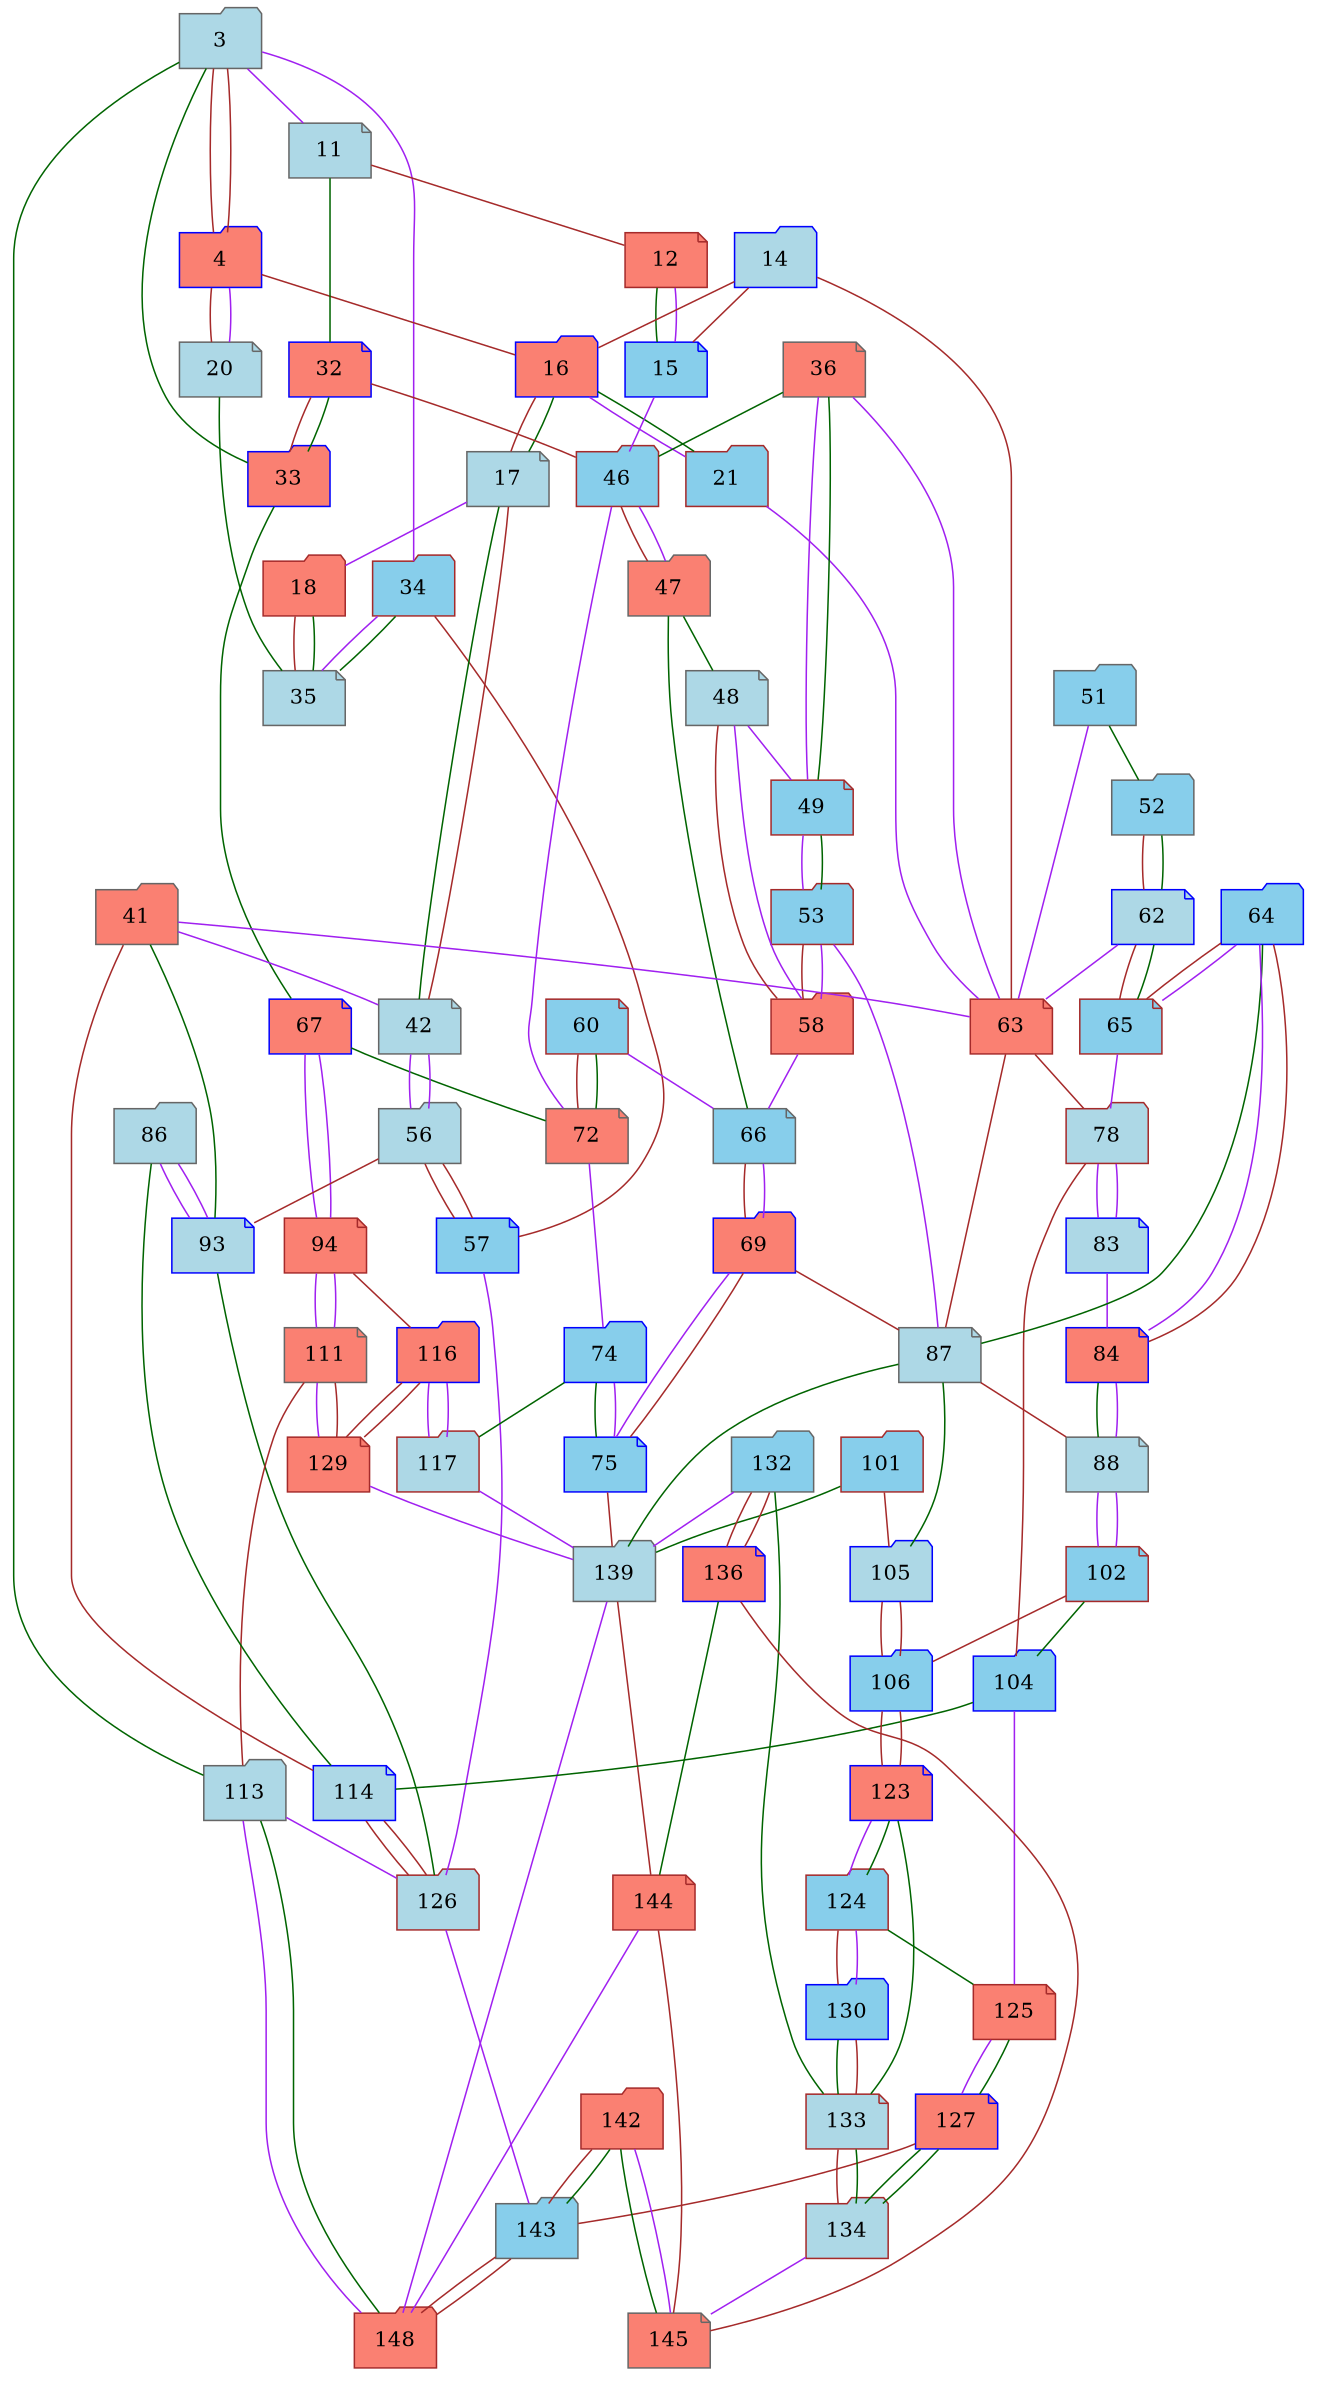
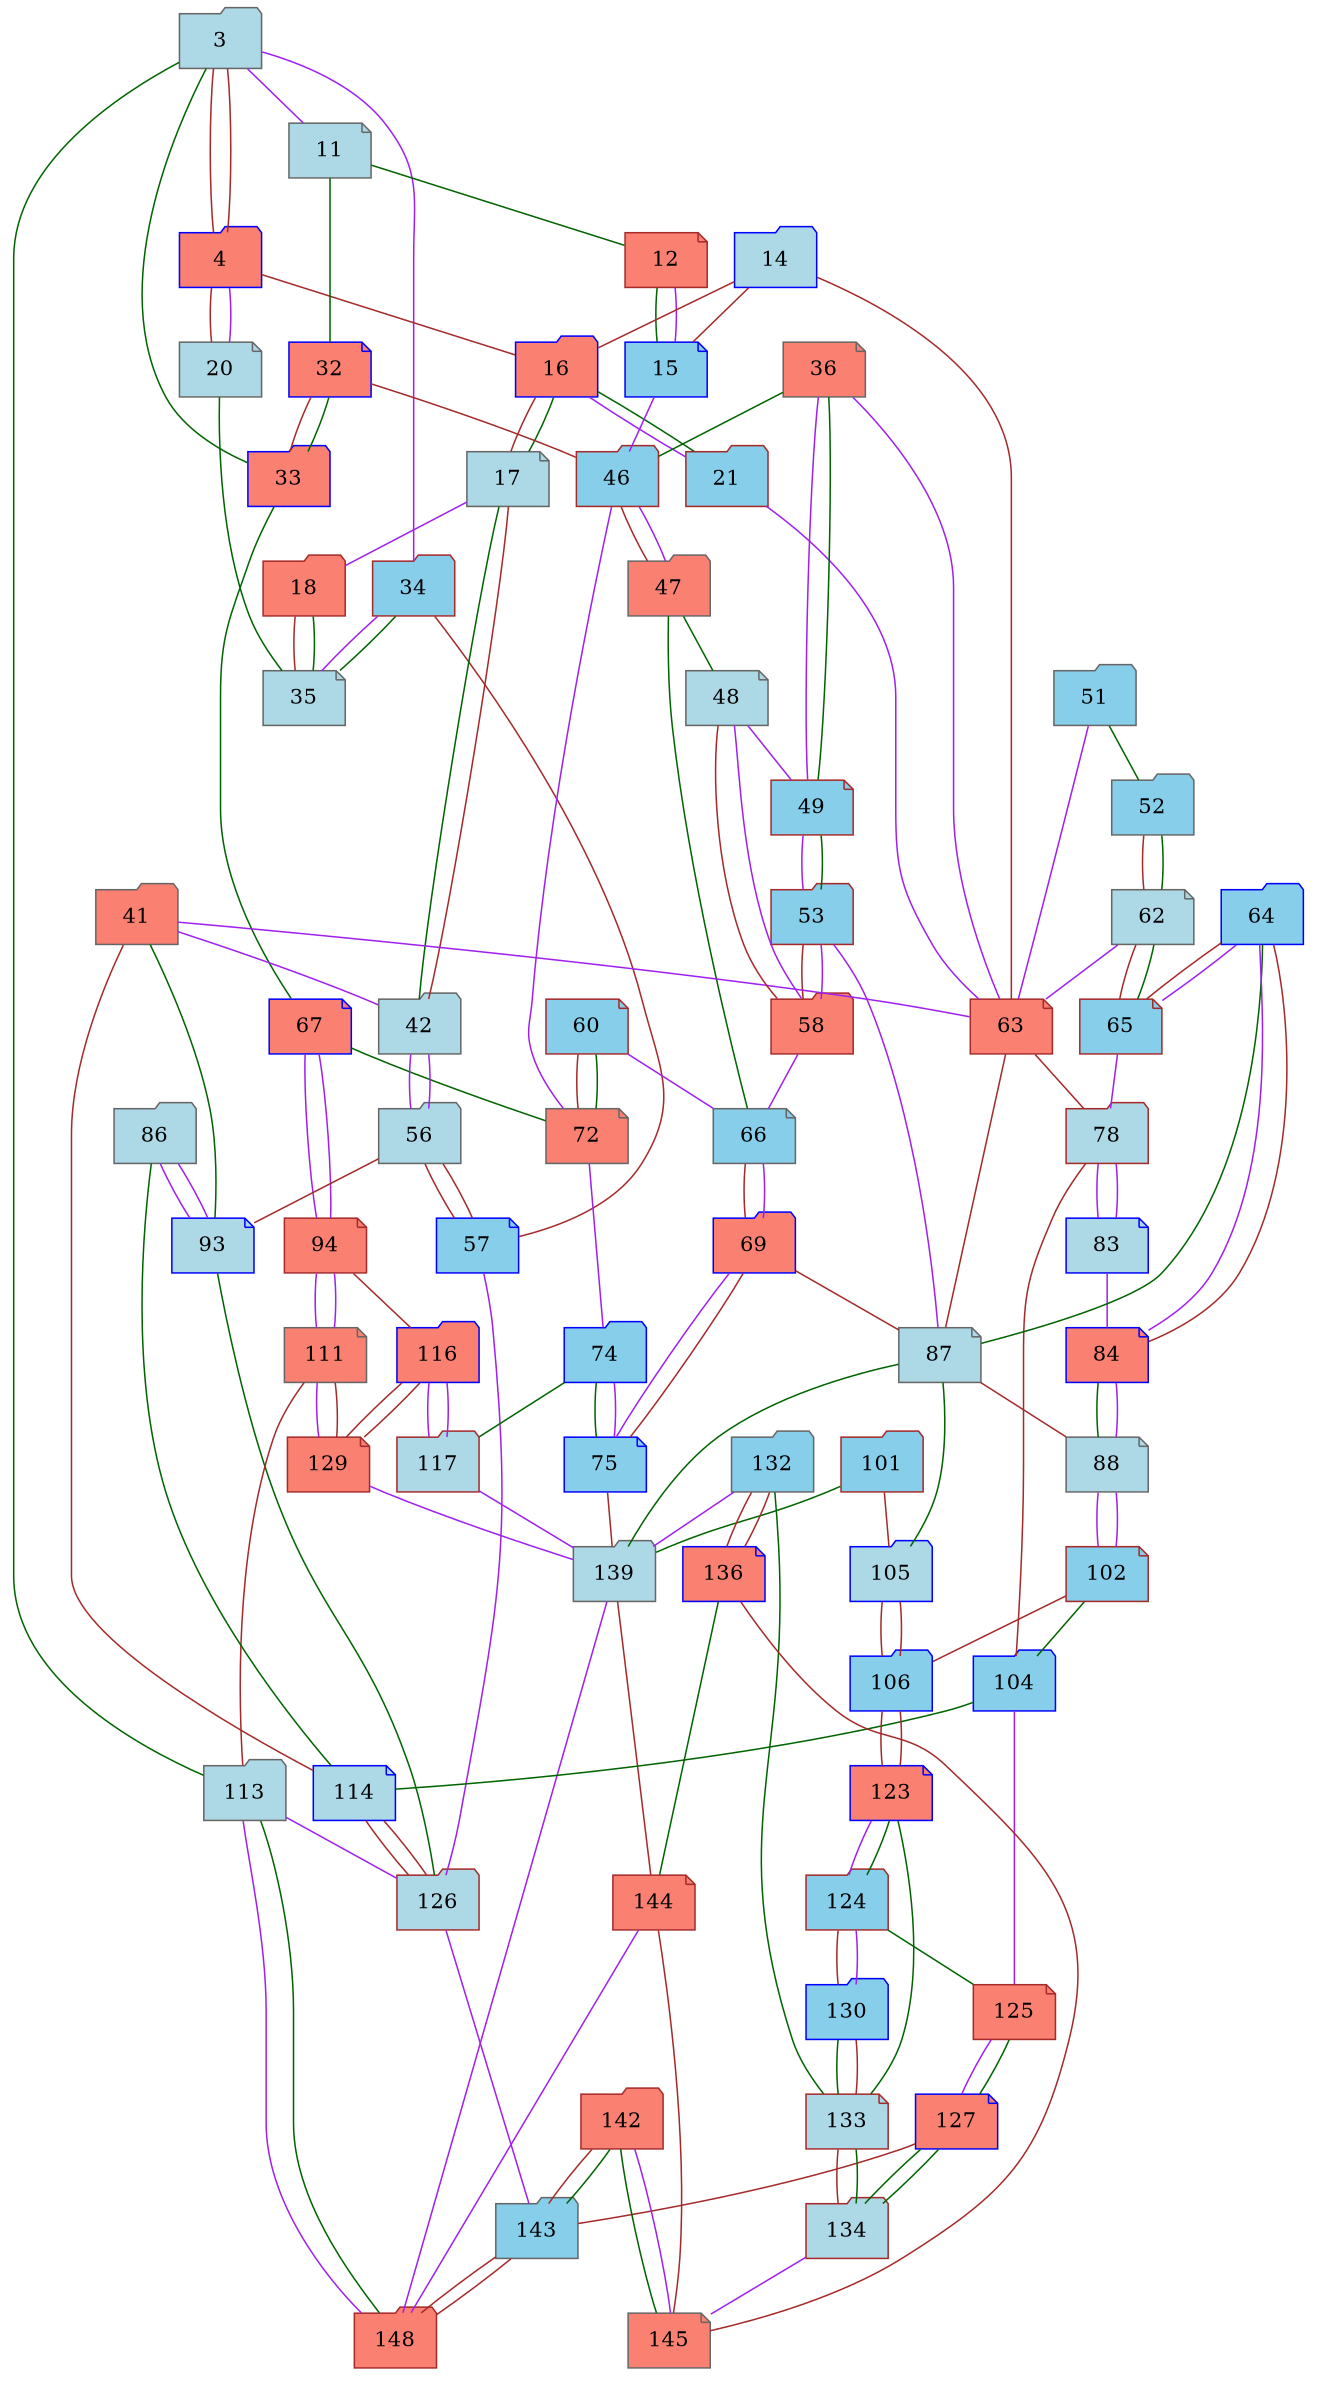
(498, 205) -> (498, 205)
(1153, 917) -> (1153, 917)
(420, 1027) -> (420, 1027)
